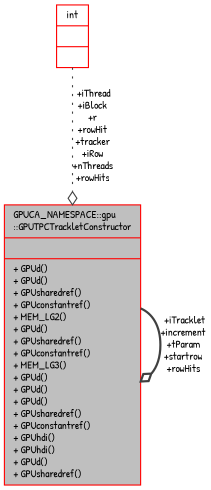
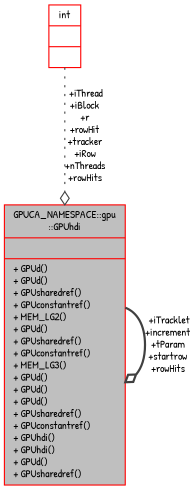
(73, 227) -> (65, 227)
